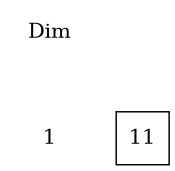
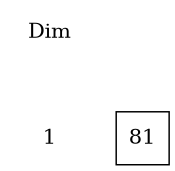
(143, 138) -> (143, 138)
